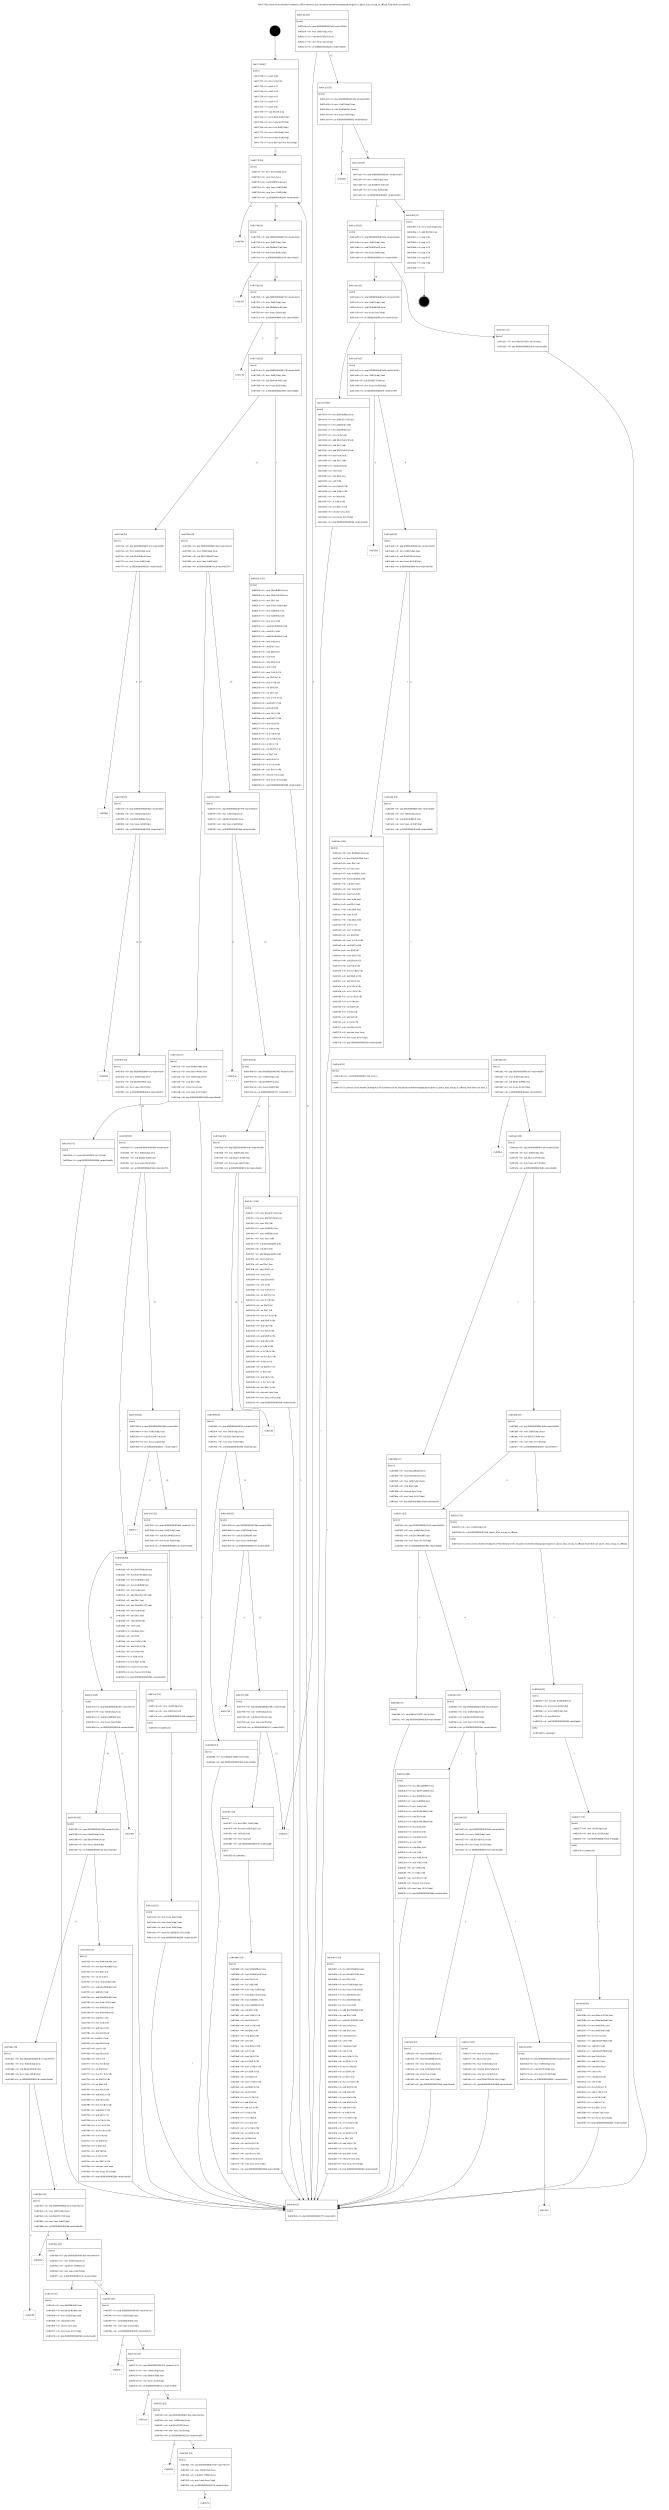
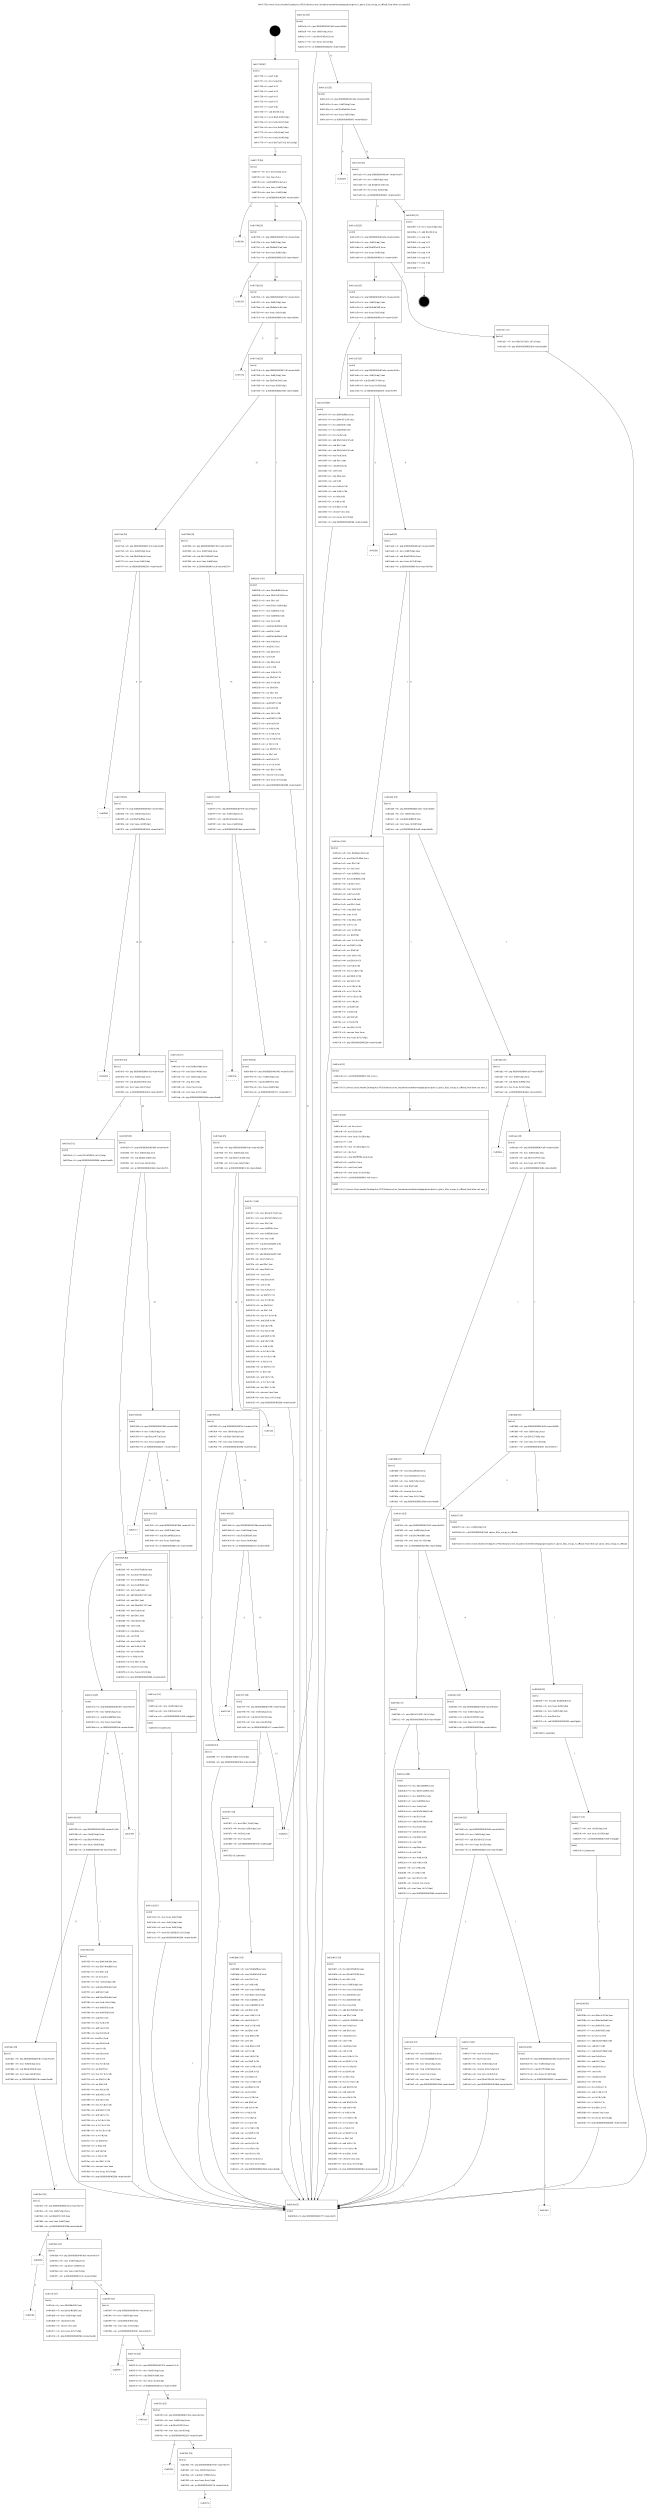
(201, 810) -> none
none -> (464, 944)
(125, 1107) -> (111, 1117)
(269, 1146) -> none
none -> (410, 1152)
(457, 1750) -> (418, 1746)
none -> (384, 1868)
(30, 2196) -> (34, 2287)
